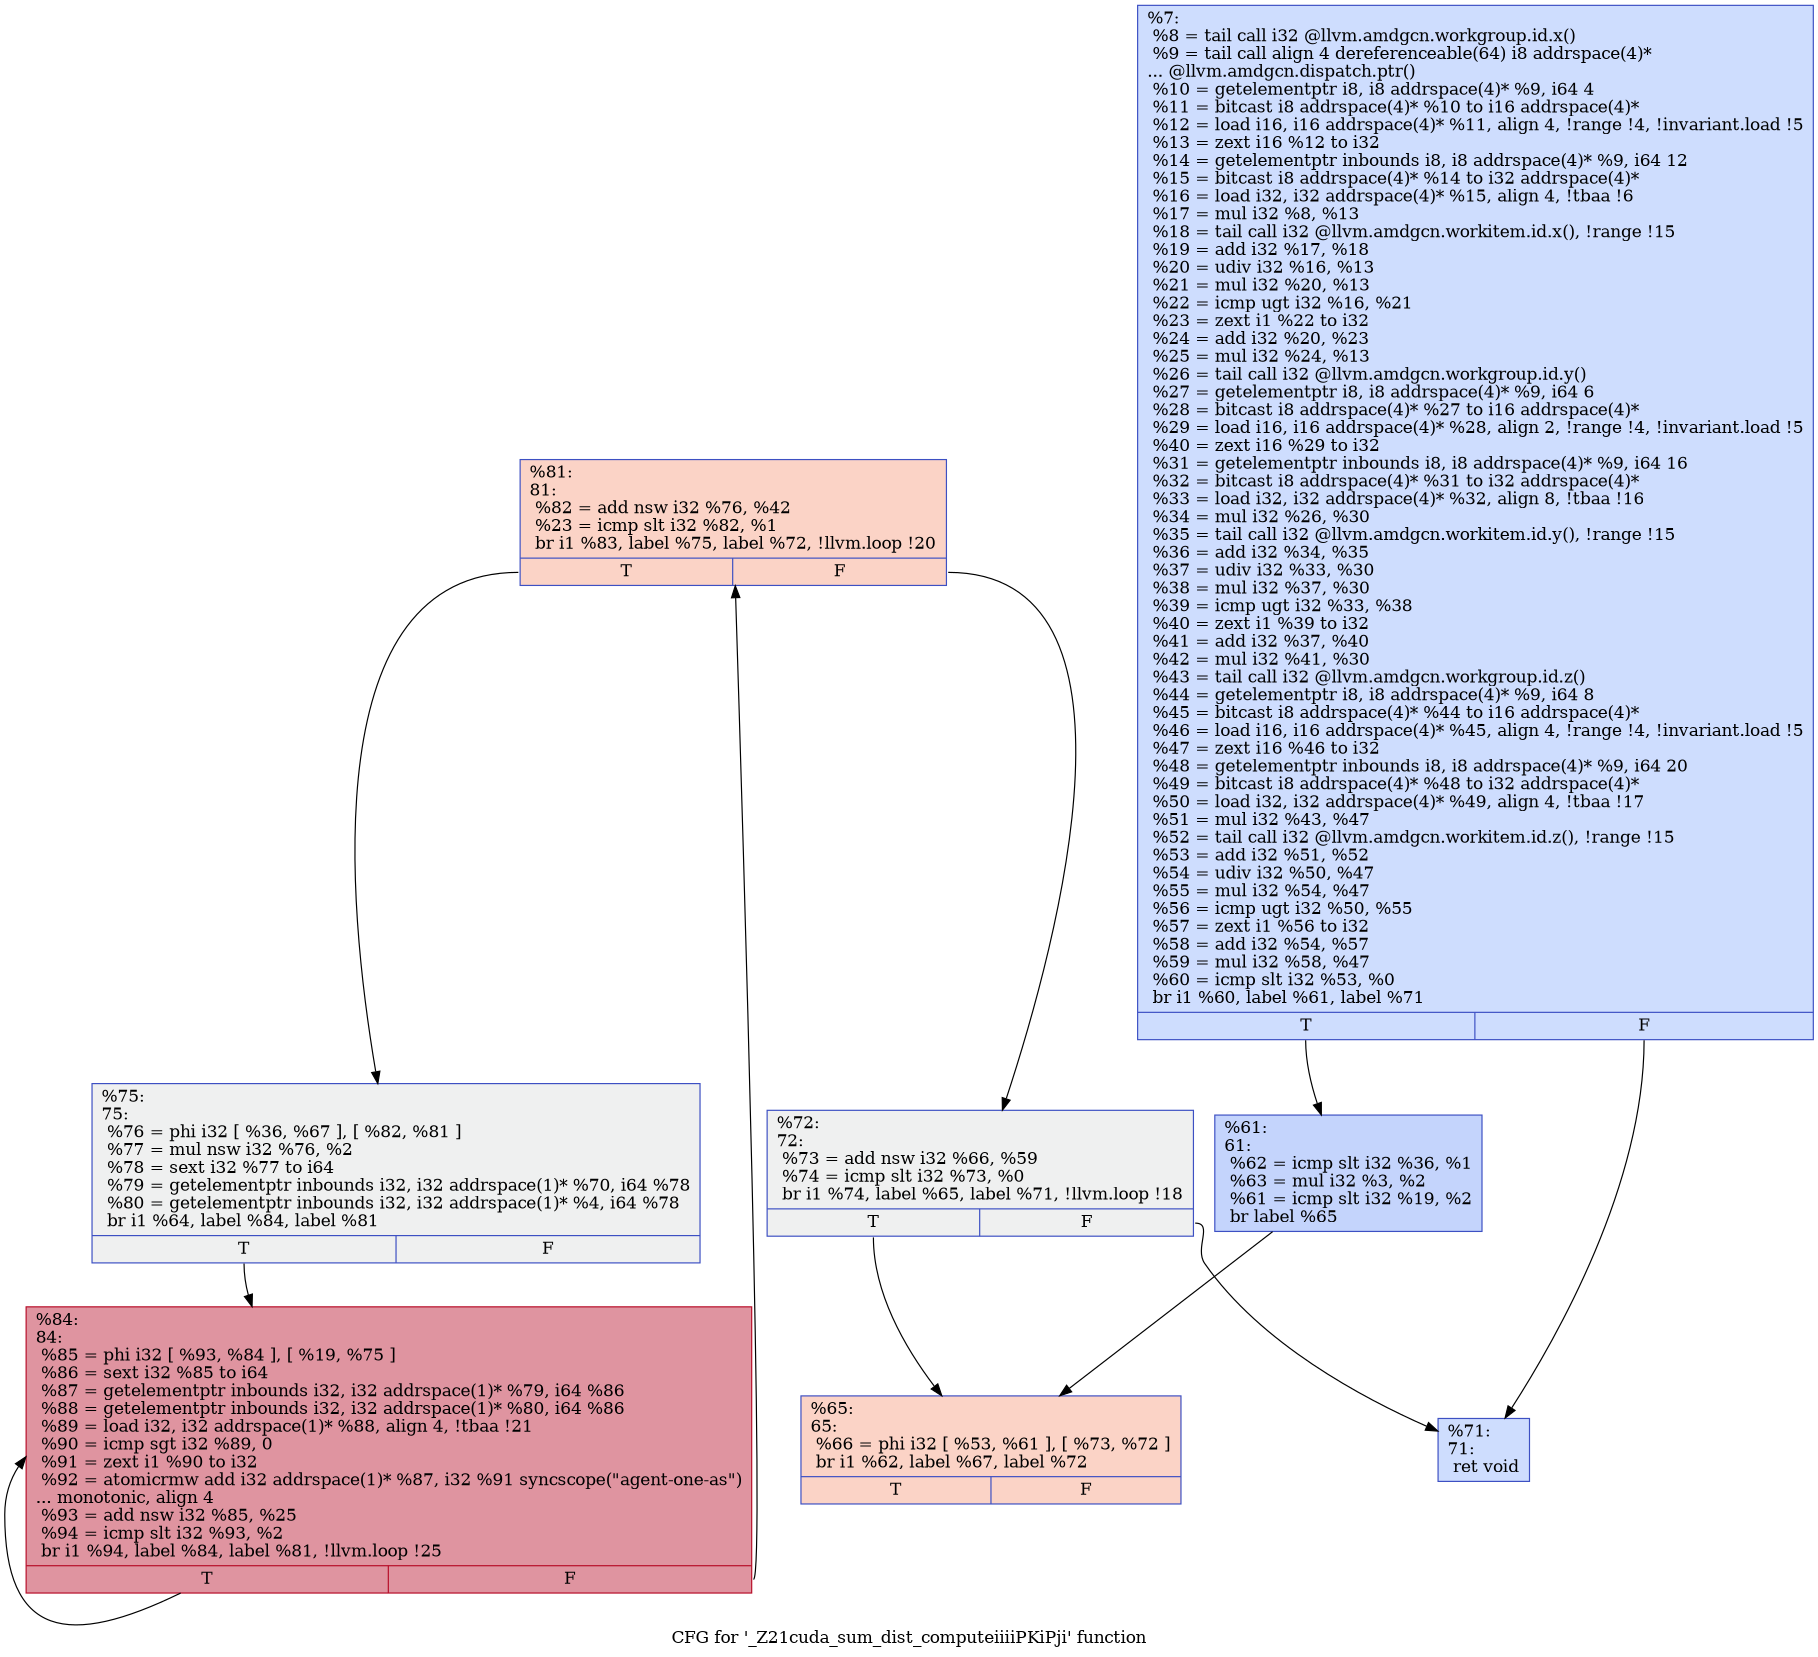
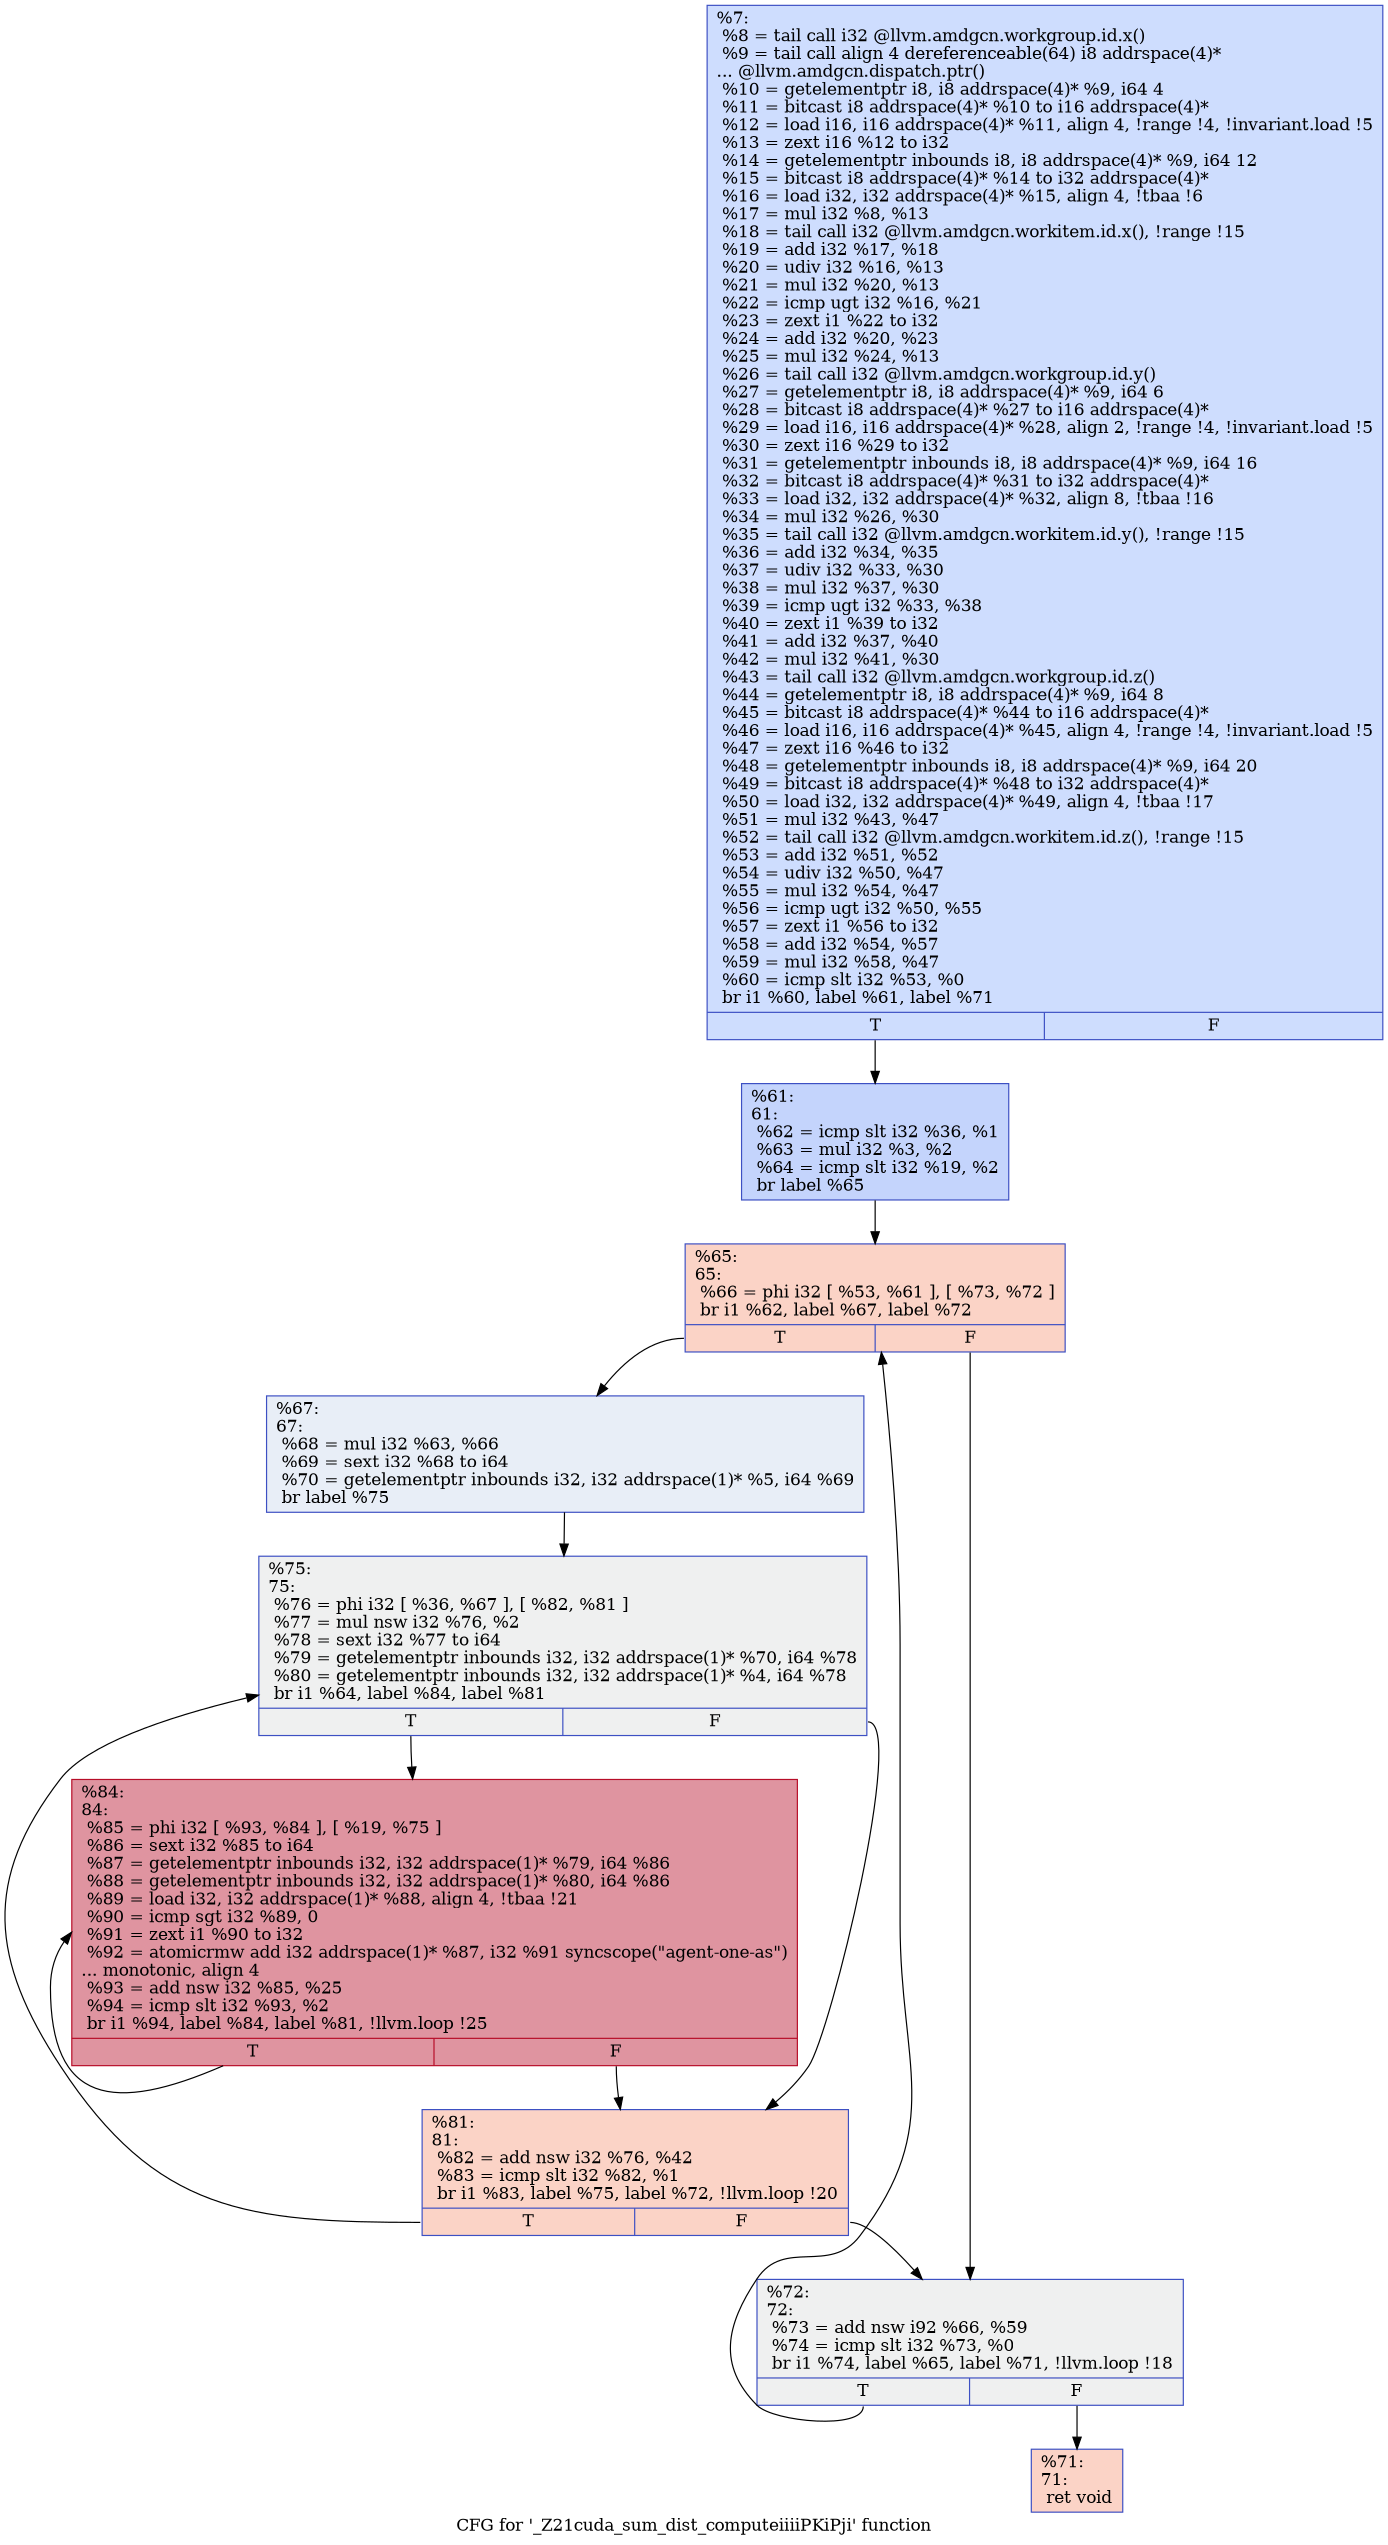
(1264, 446) -> (833, 446)
(654, 526) -> (556, 2176)
(907, 1159) -> (897, 2328)
(1348, 1199) -> (875, 1168)
(1602, 1232) -> none
(1484, 1450) -> (1077, 2481)
none -> (565, 1454)
none -> (970, 1810)
none -> (853, 1919)
